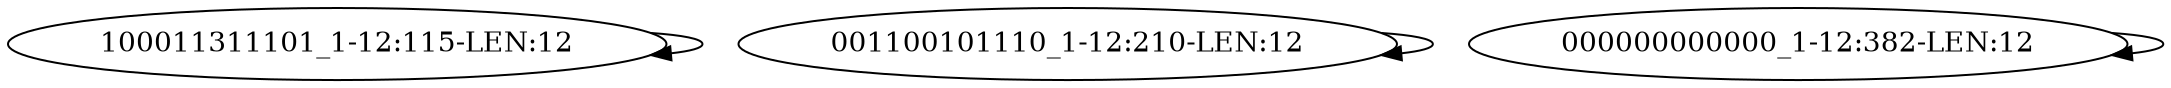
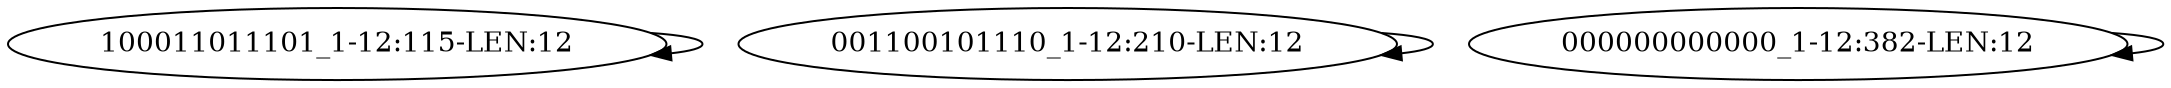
(337, 44) -> (337, 44)
